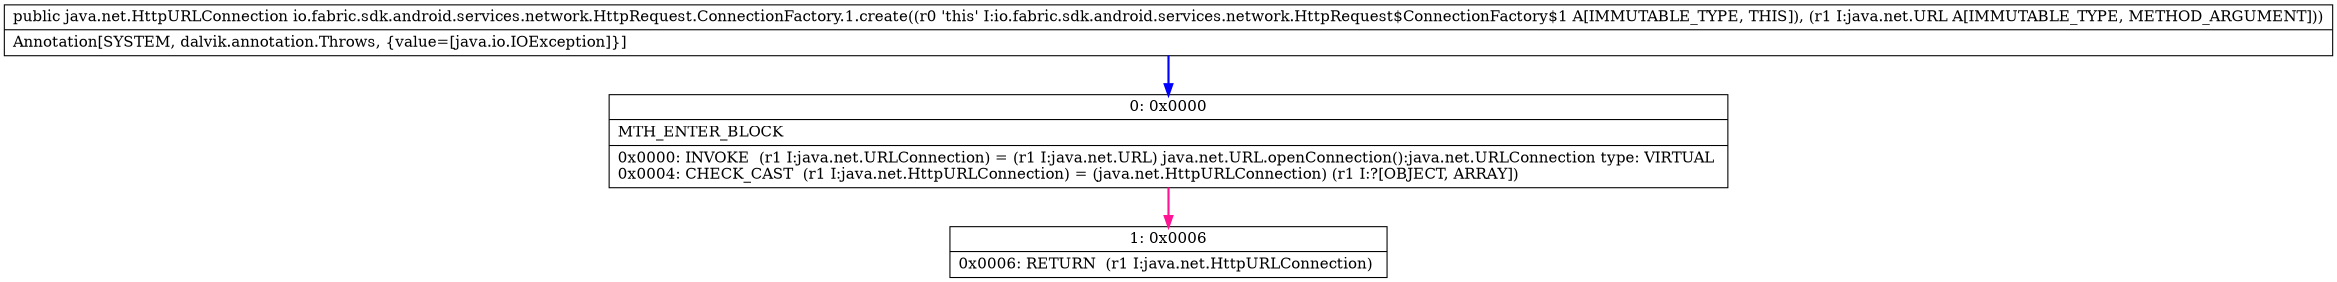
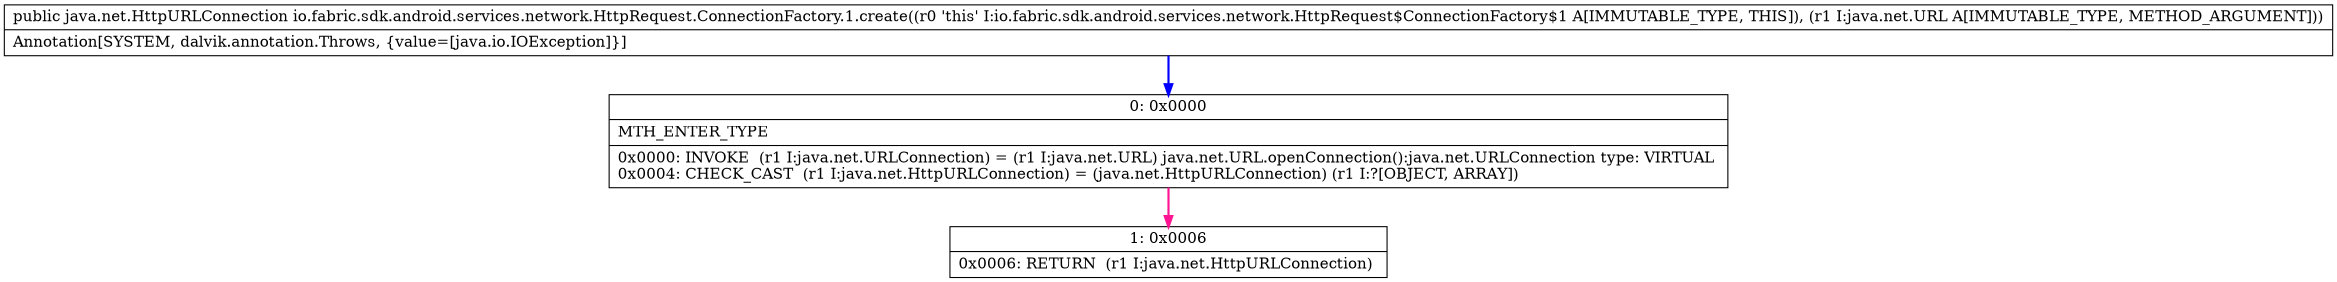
(701, 132) -> (694, 132)
